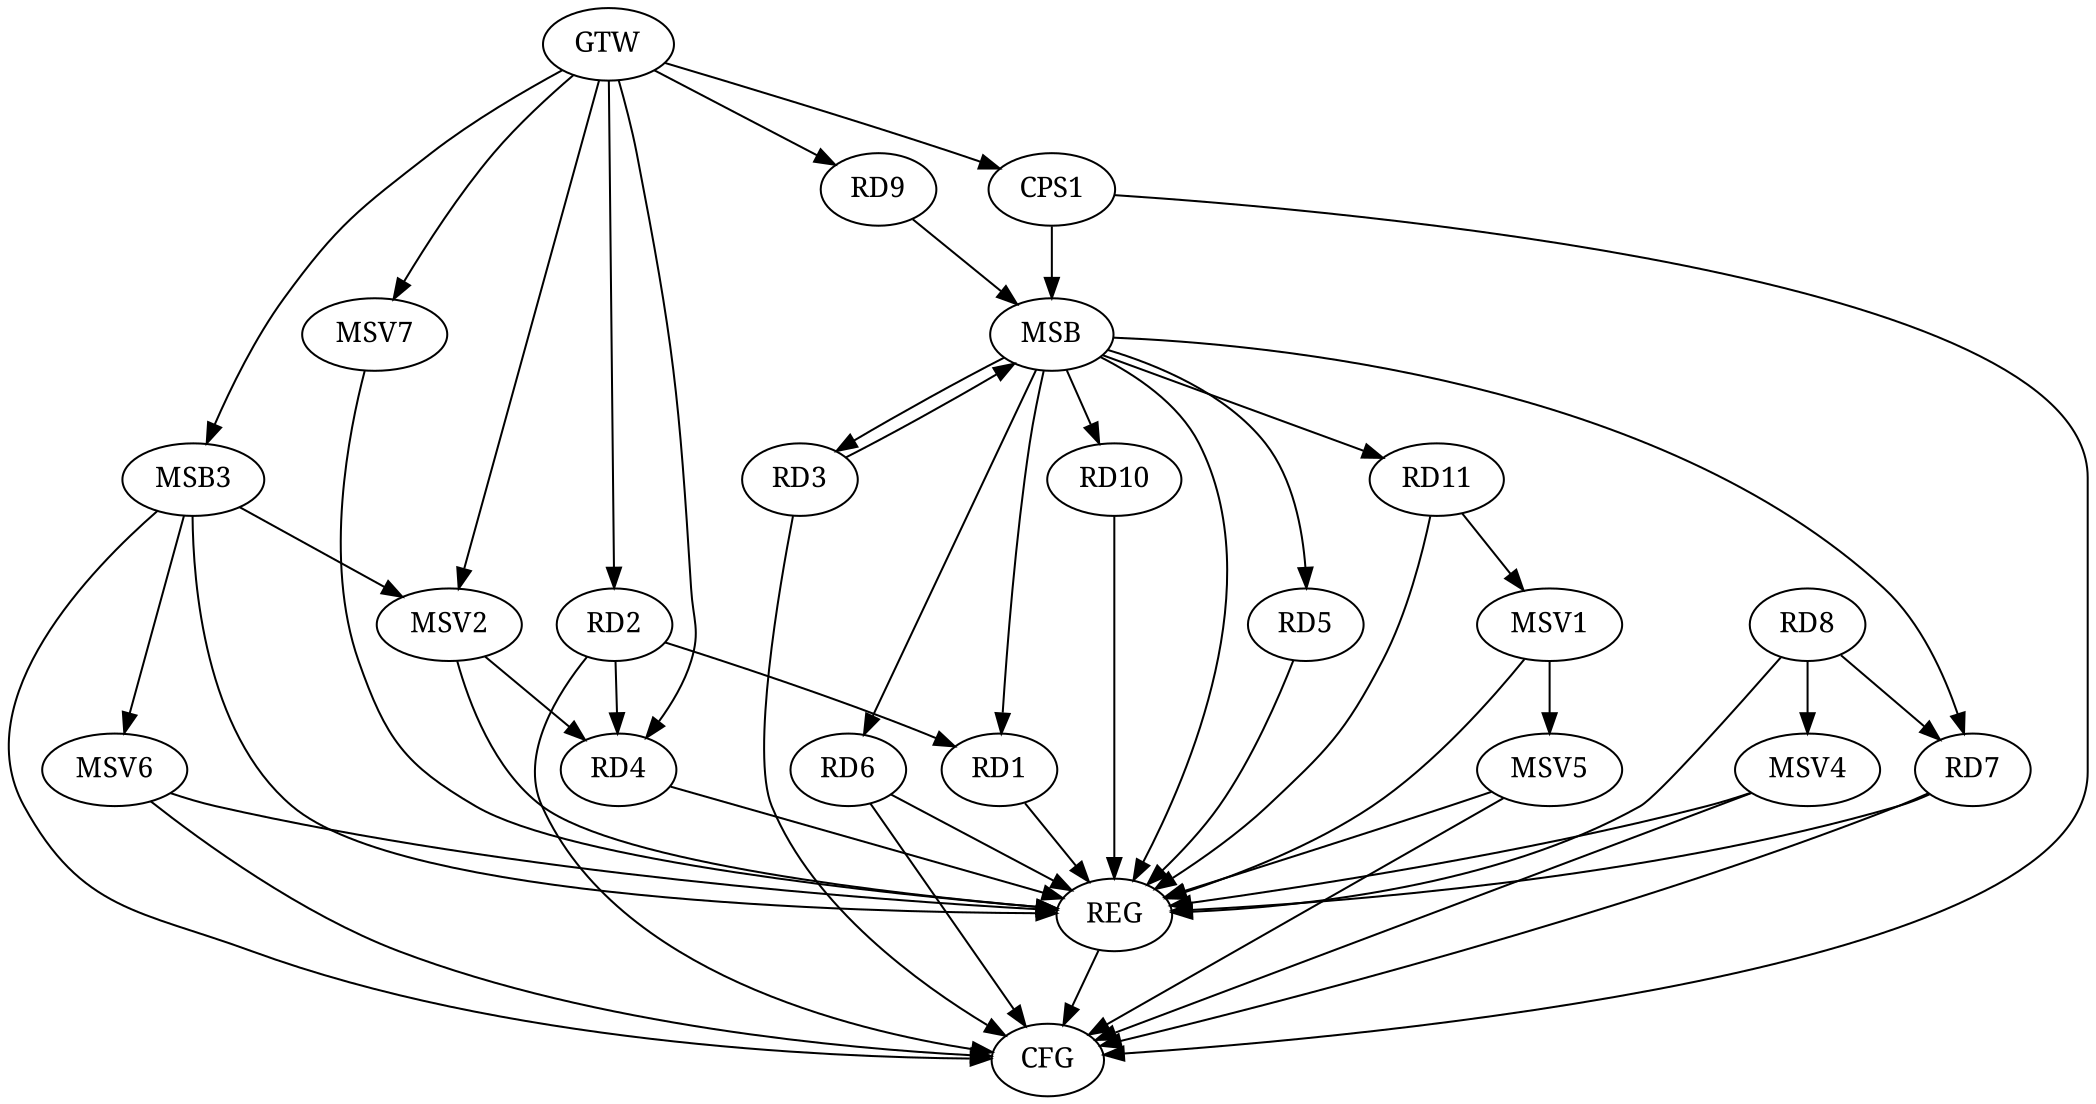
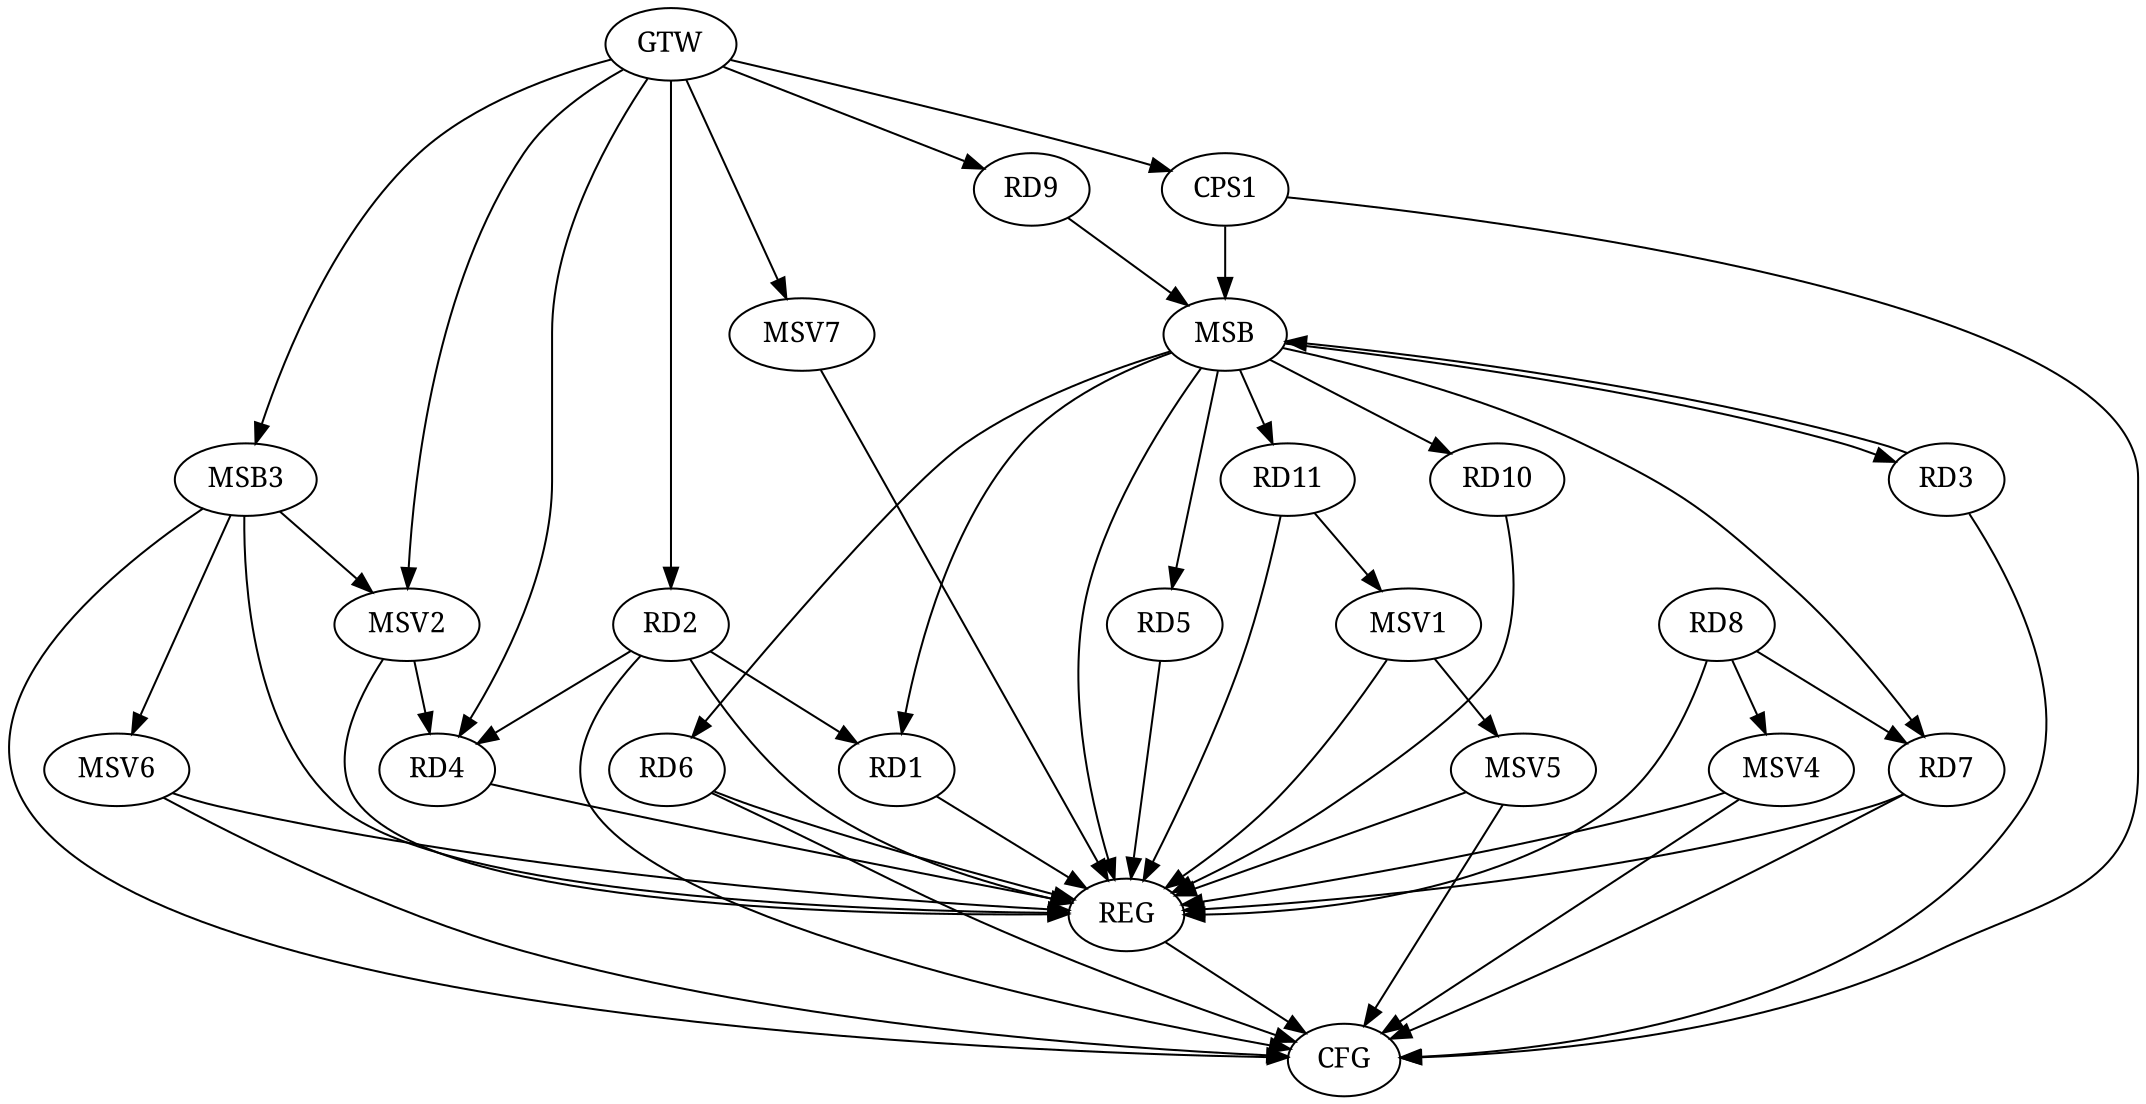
none -> (843, 820)
